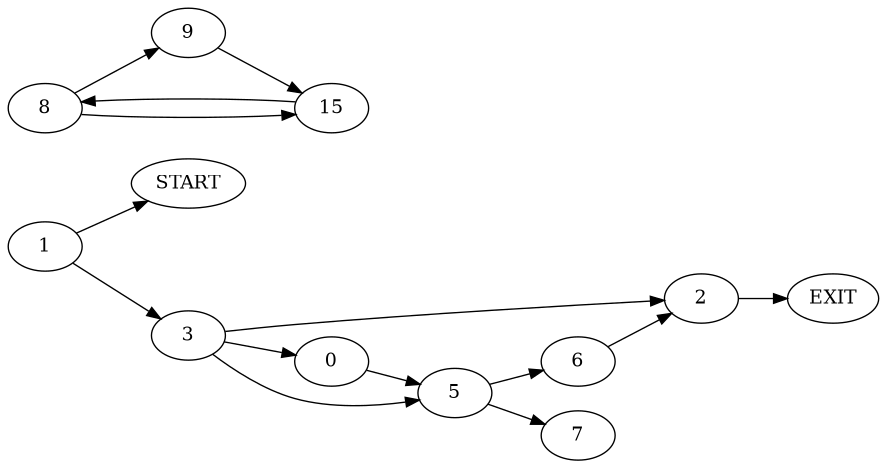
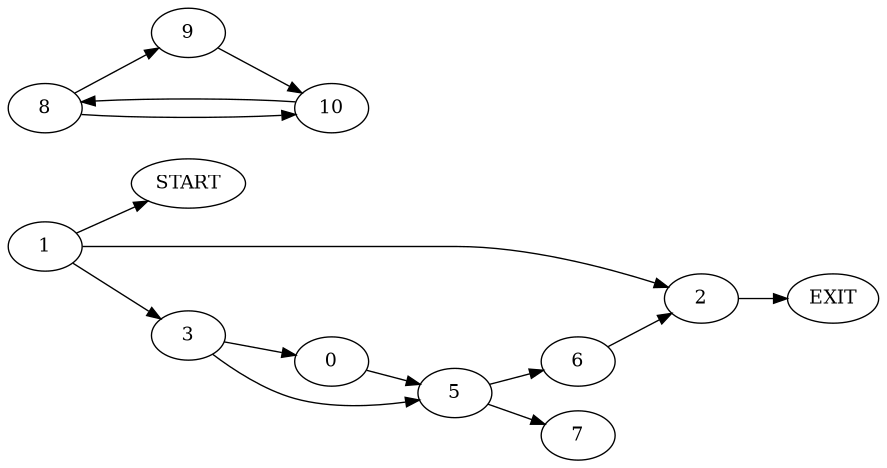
(332, 108) -> (332, 108)
(438, 314) -> (371, 246)
